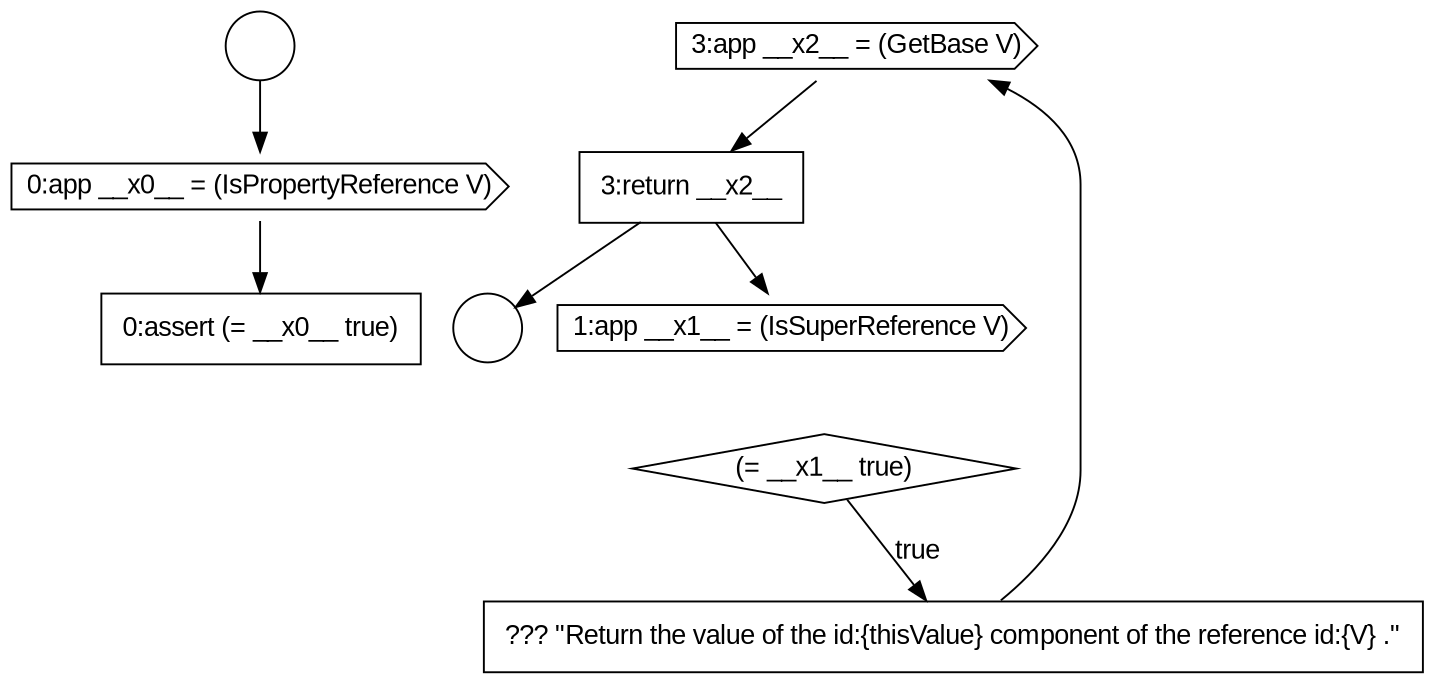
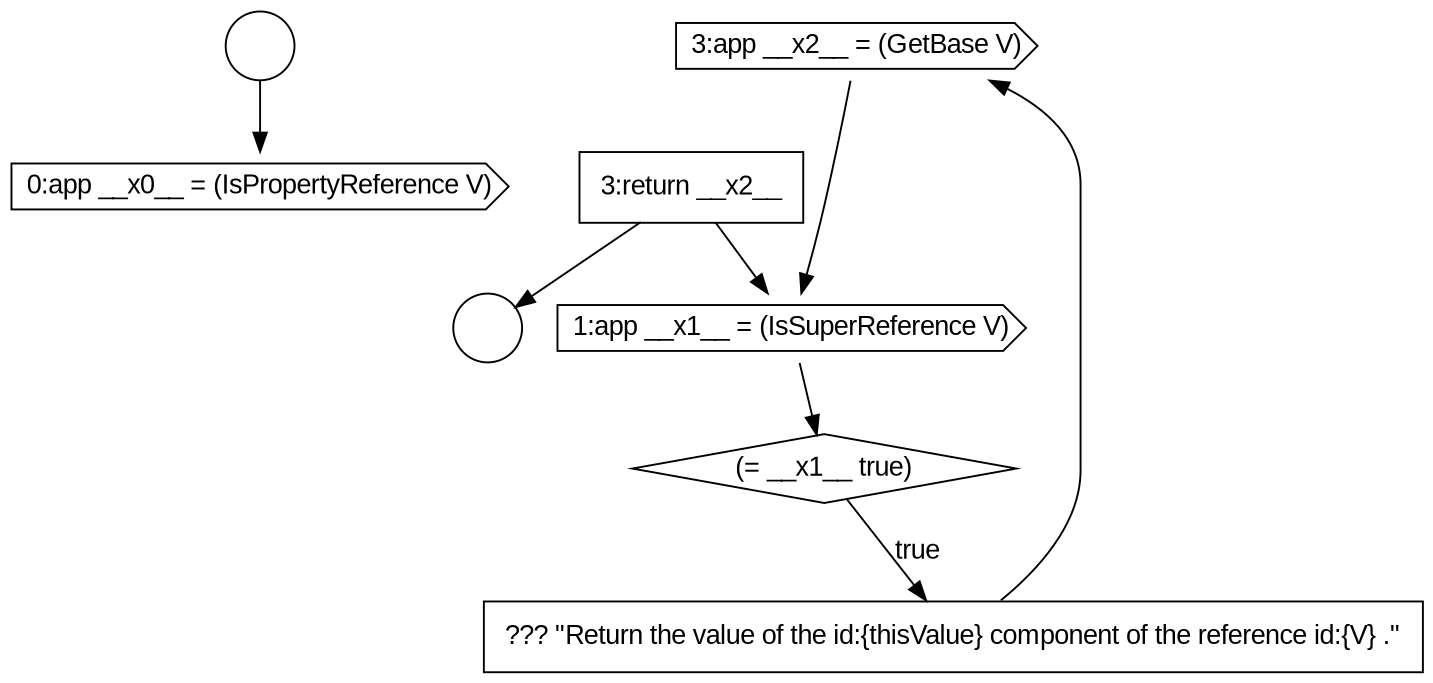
(782, 110) -> (831, 178)
(260, 328) -> none
none -> (806, 389)
